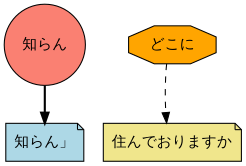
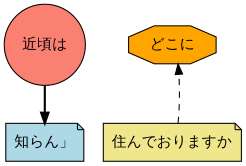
(45, 45) -> (45, 45)
(165, 88) -> (179, 99)
